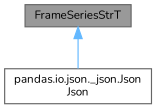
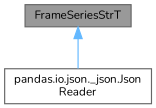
(78, 86) -> (78, 86)
